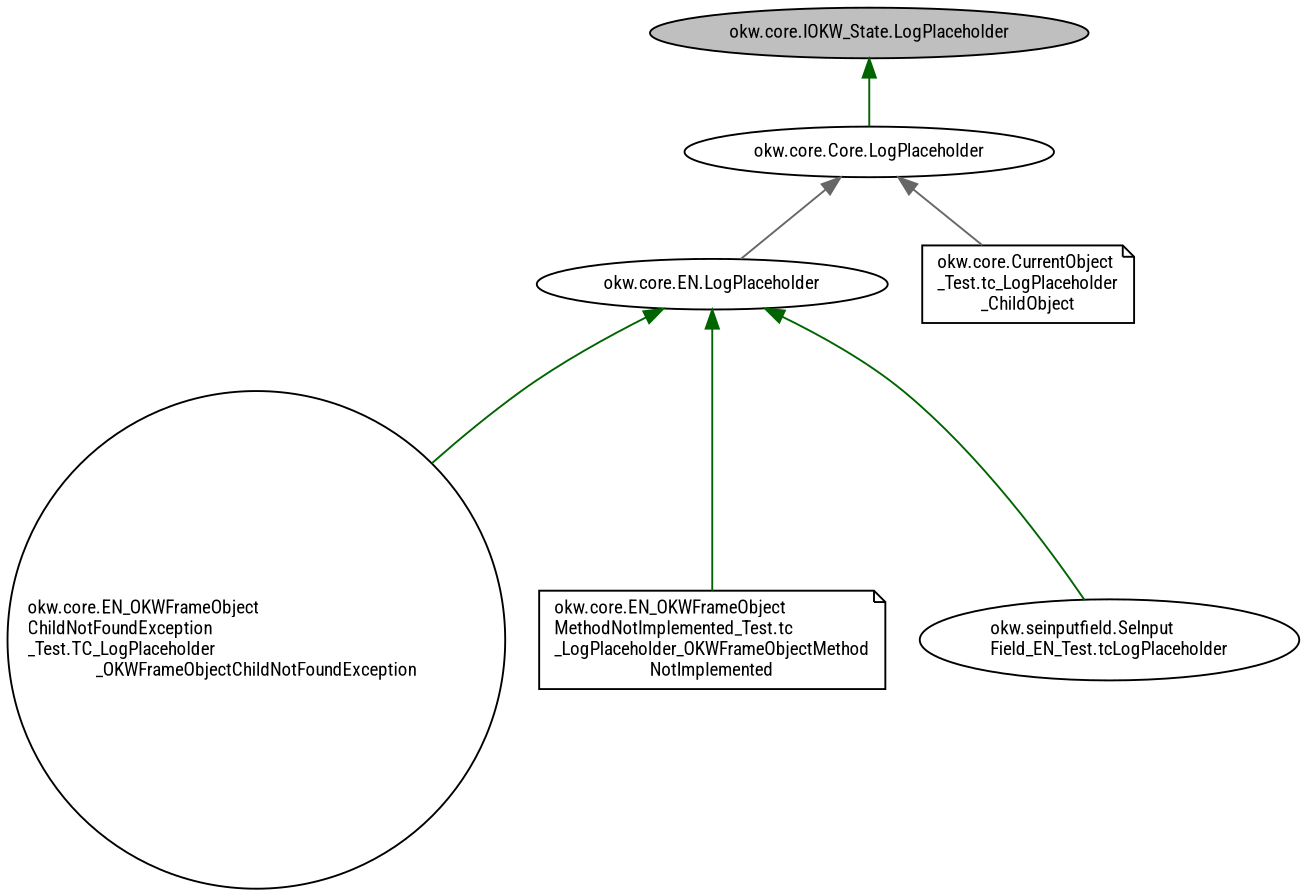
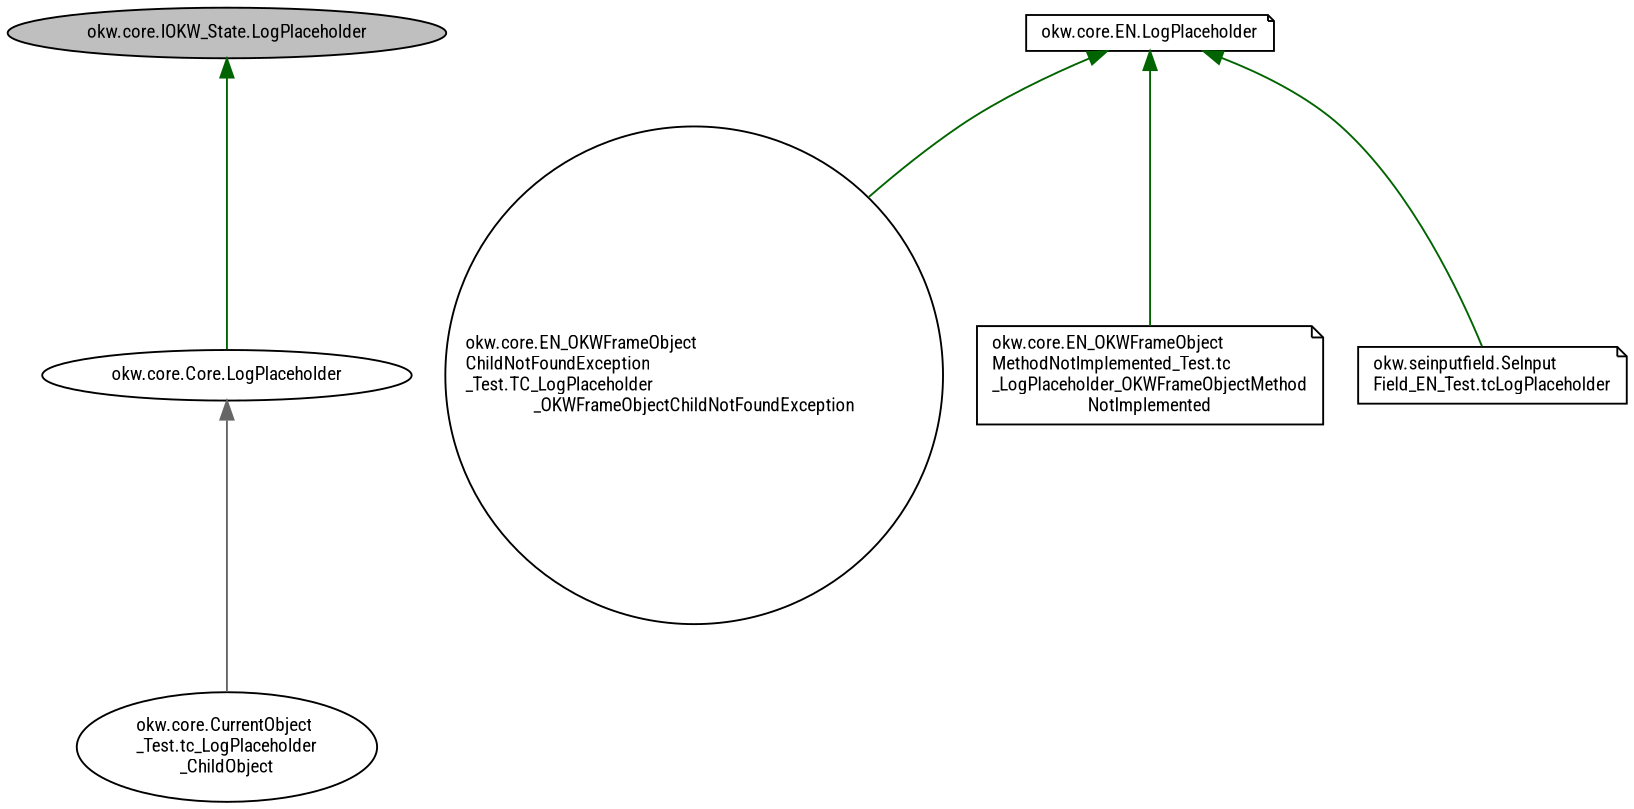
(783, 224) -> none
(712, 284) -> (1150, 33)
(1028, 284) -> (227, 747)
(1110, 640) -> (1492, 375)
